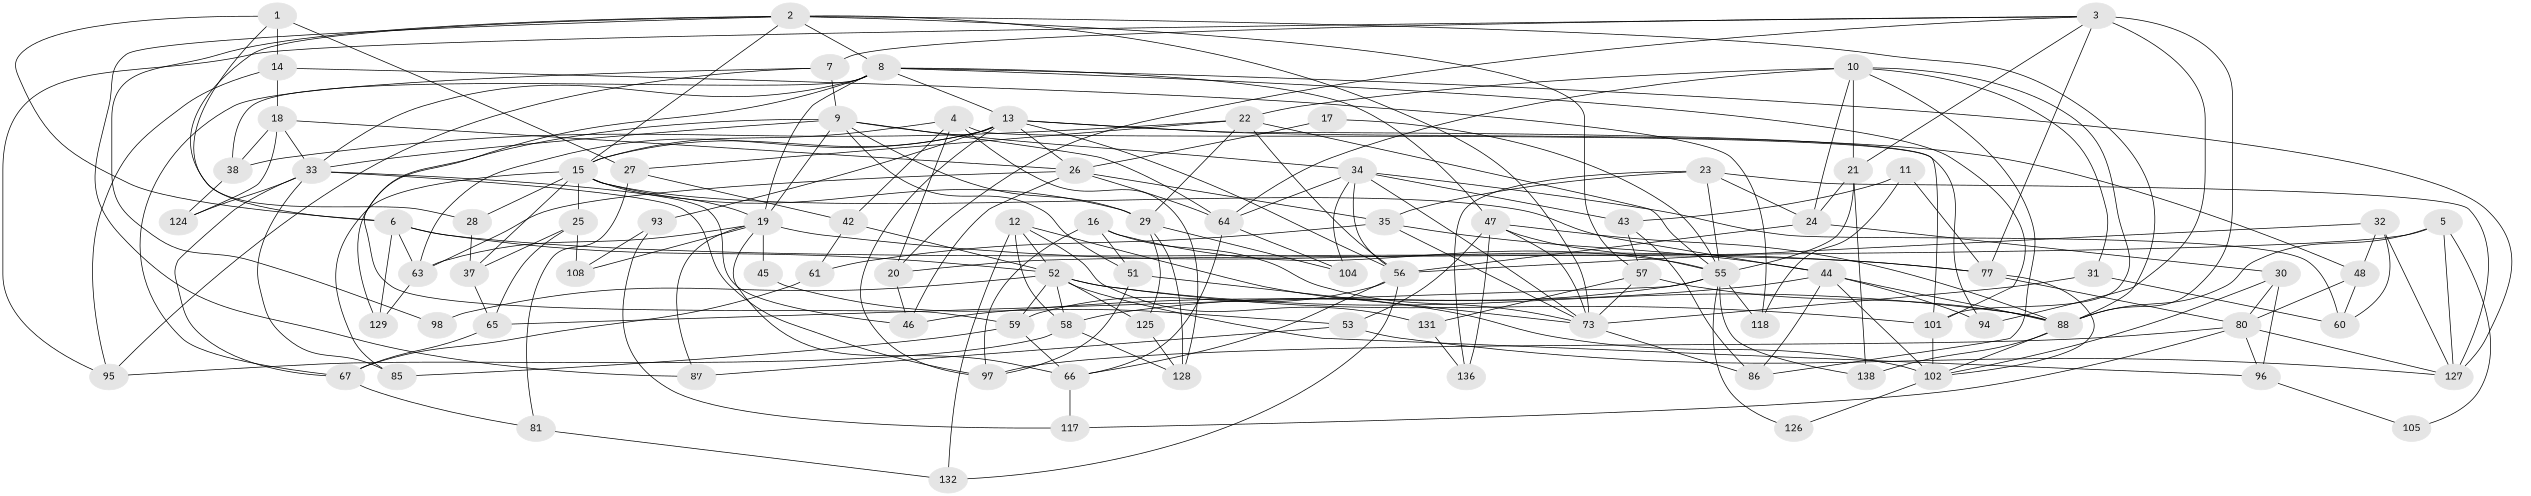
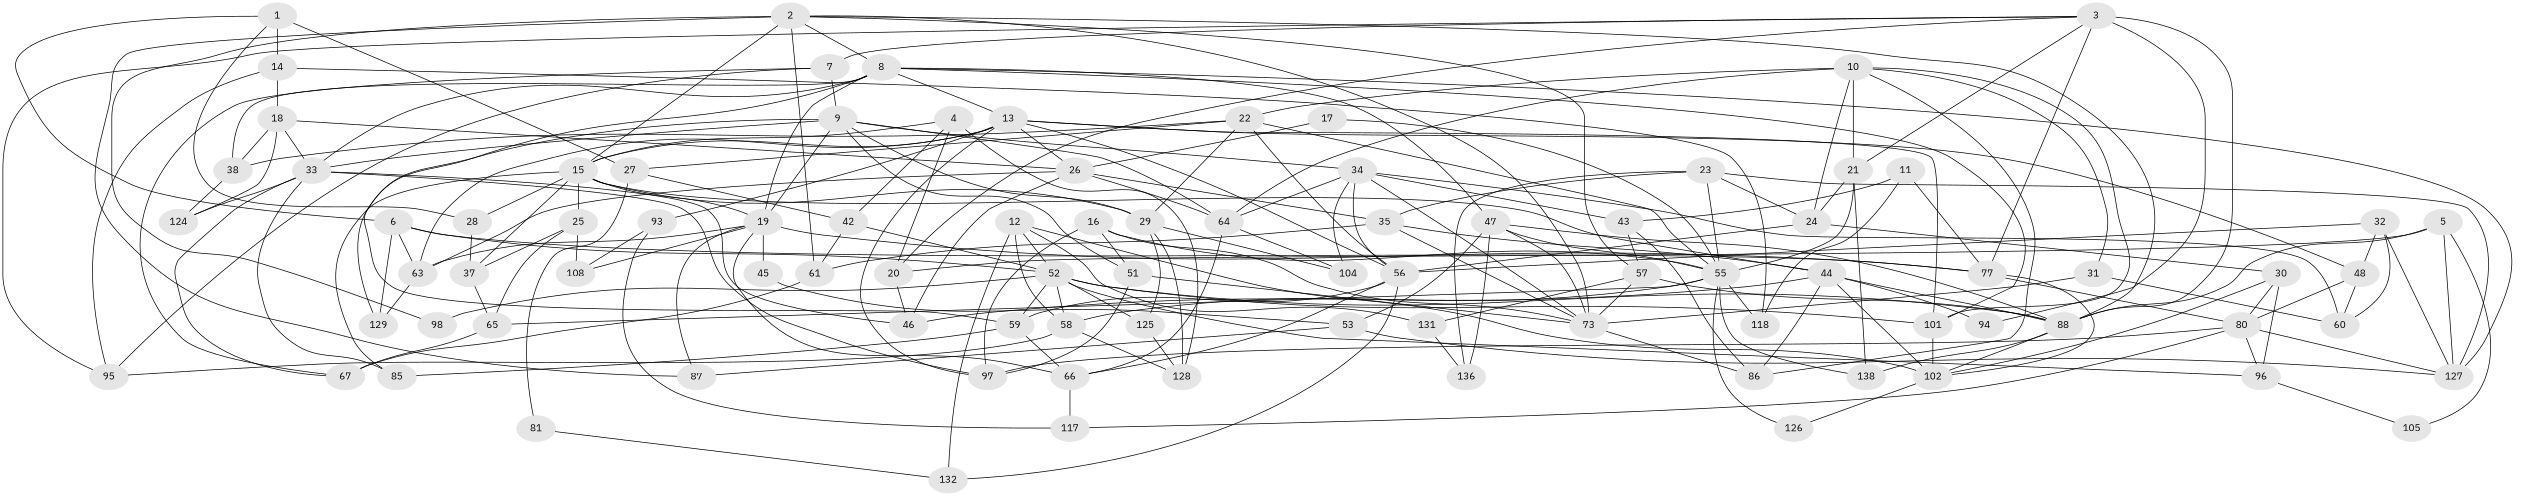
(244, 61) -> (805, 174)
(1535, 137) -> none
(438, 409) -> none
